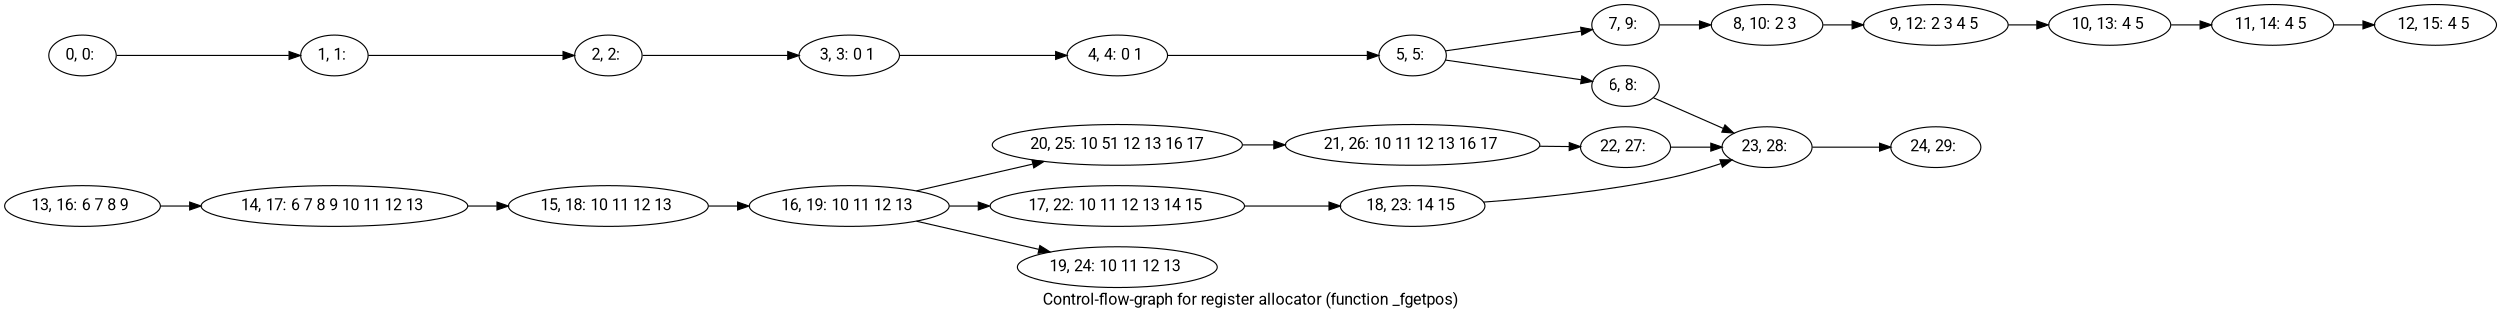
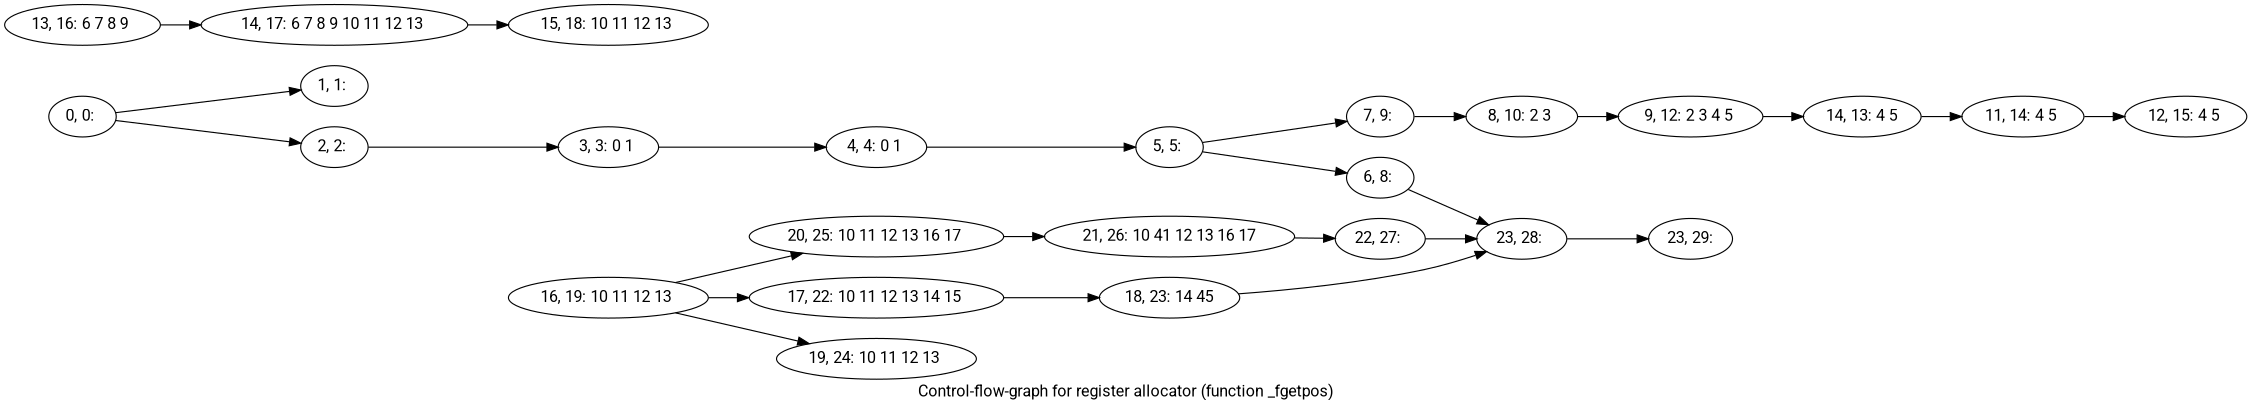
(2110, 25) -> (1862, 117)
(466, 55) -> (203, 131)
(1117, 145) -> (876, 237)
(1413, 145) -> (1170, 237)
(1936, 147) -> (1691, 239)
(723, 206) -> none
(1413, 206) -> (1170, 298)
